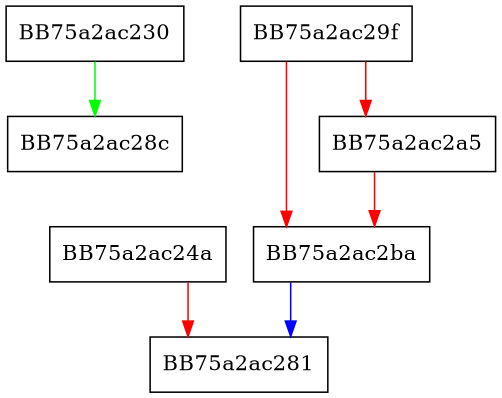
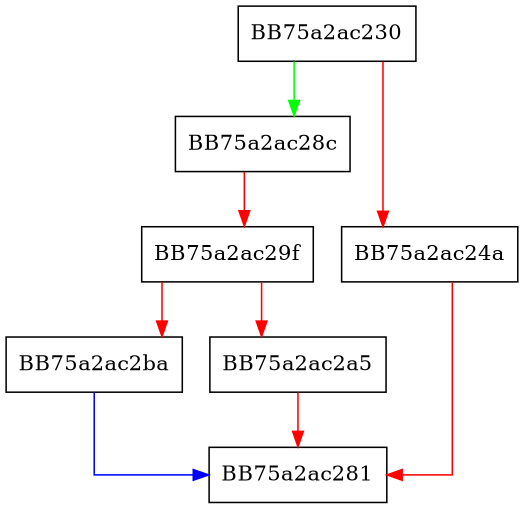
none -> (383, 136)
none -> (244, 191)
(375, 191) -> (298, 412)
